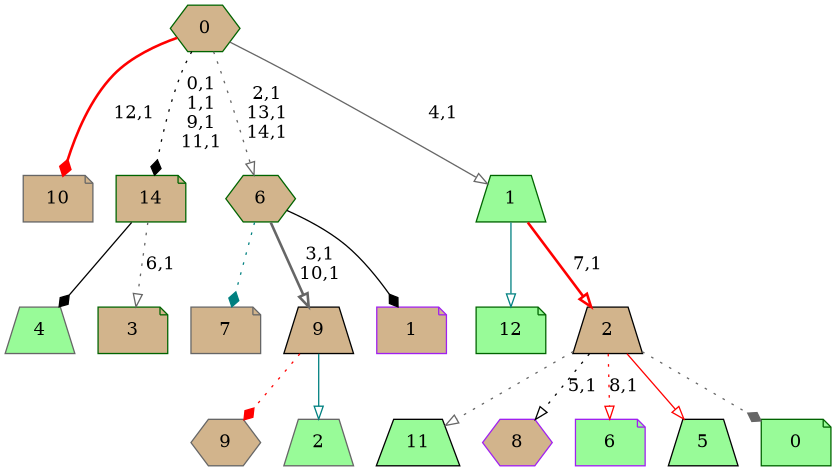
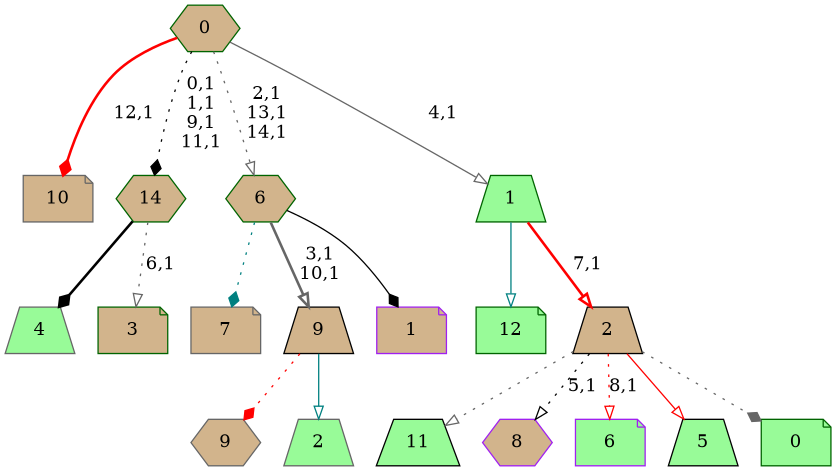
(151, 199) -> (151, 199)
(101, 259) -> (101, 258)
